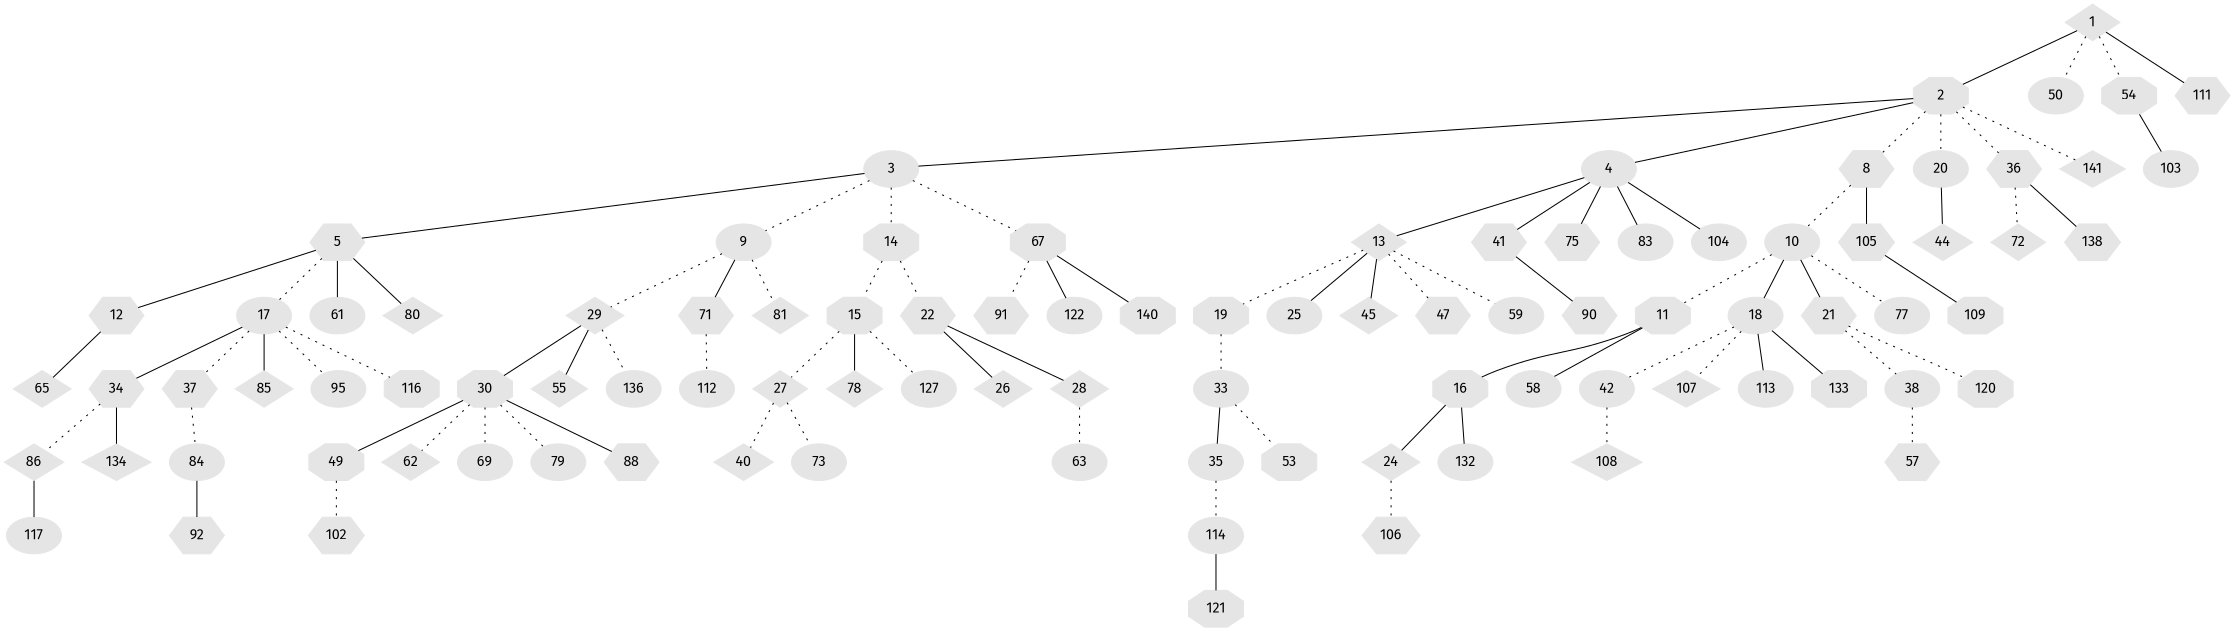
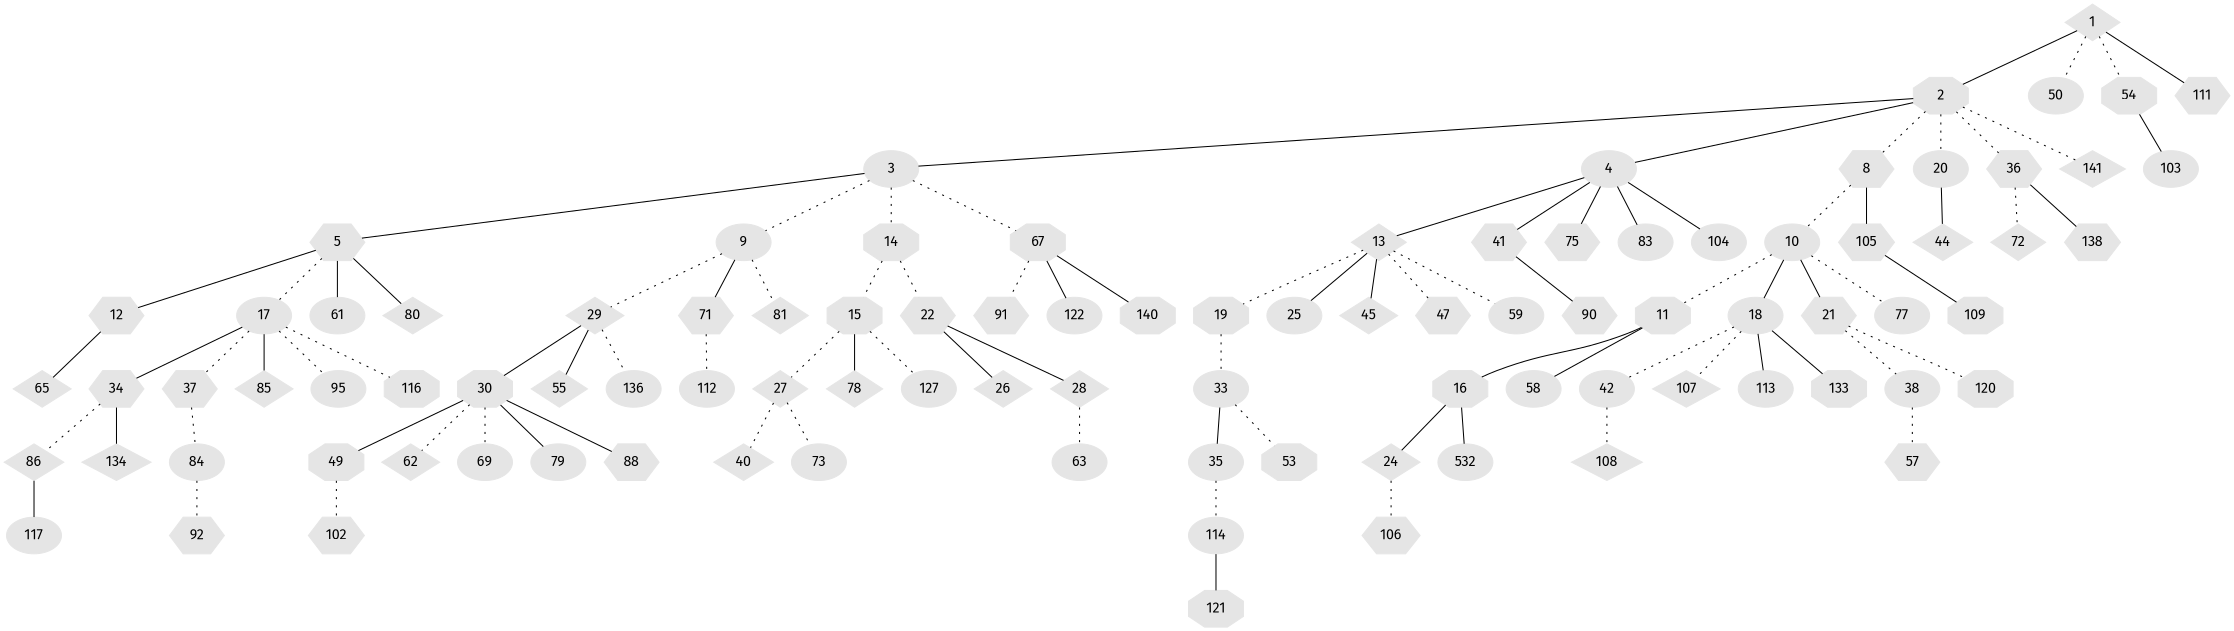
(522, 426) -> (522, 426)
(1465, 462) -> (1465, 462)
(197, 499) -> (197, 499)
